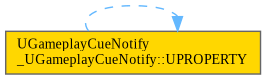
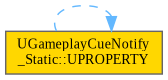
(133, 53) -> (84, 53)
